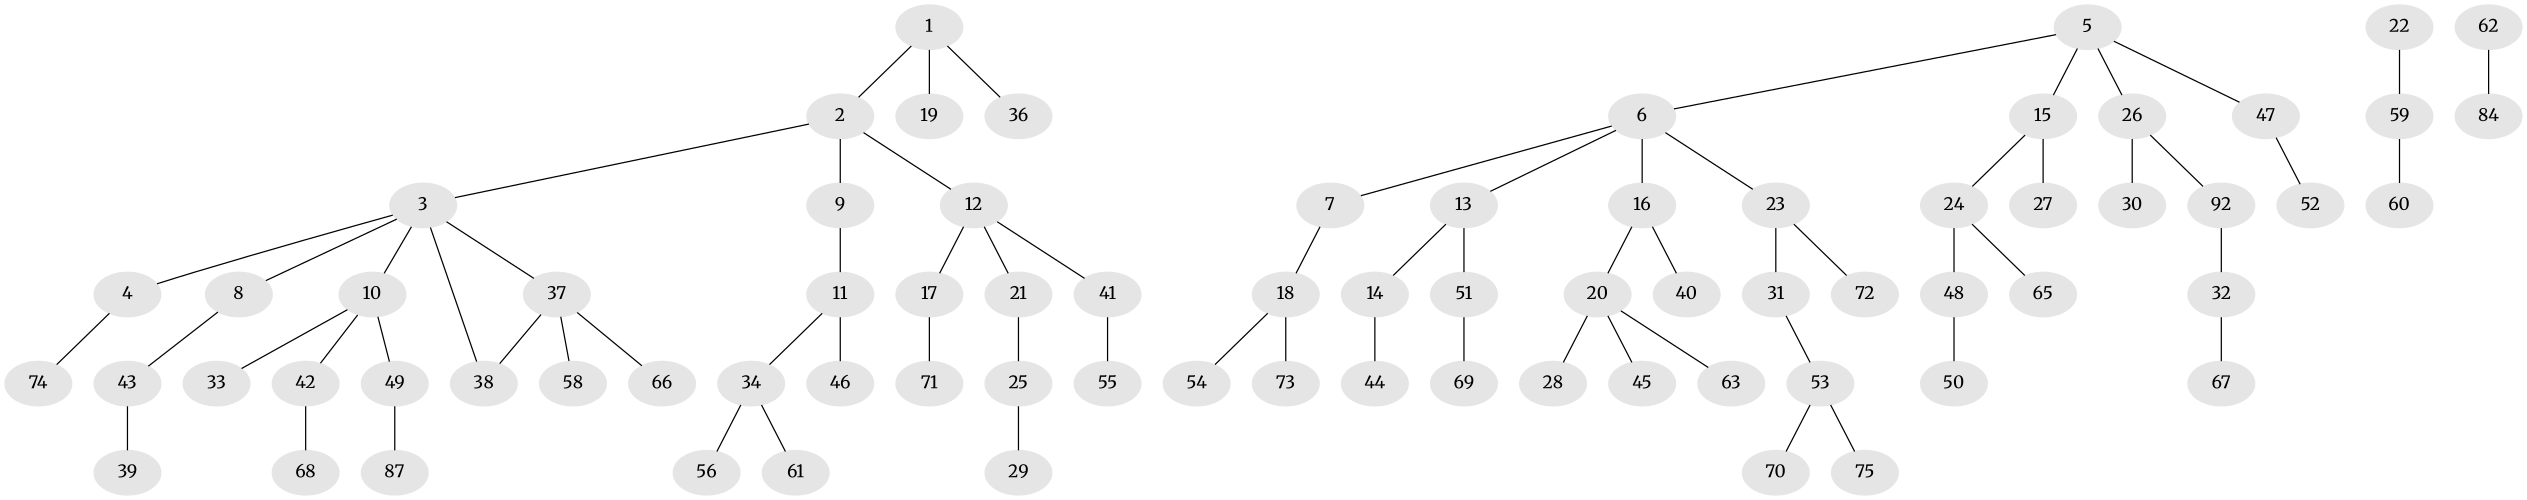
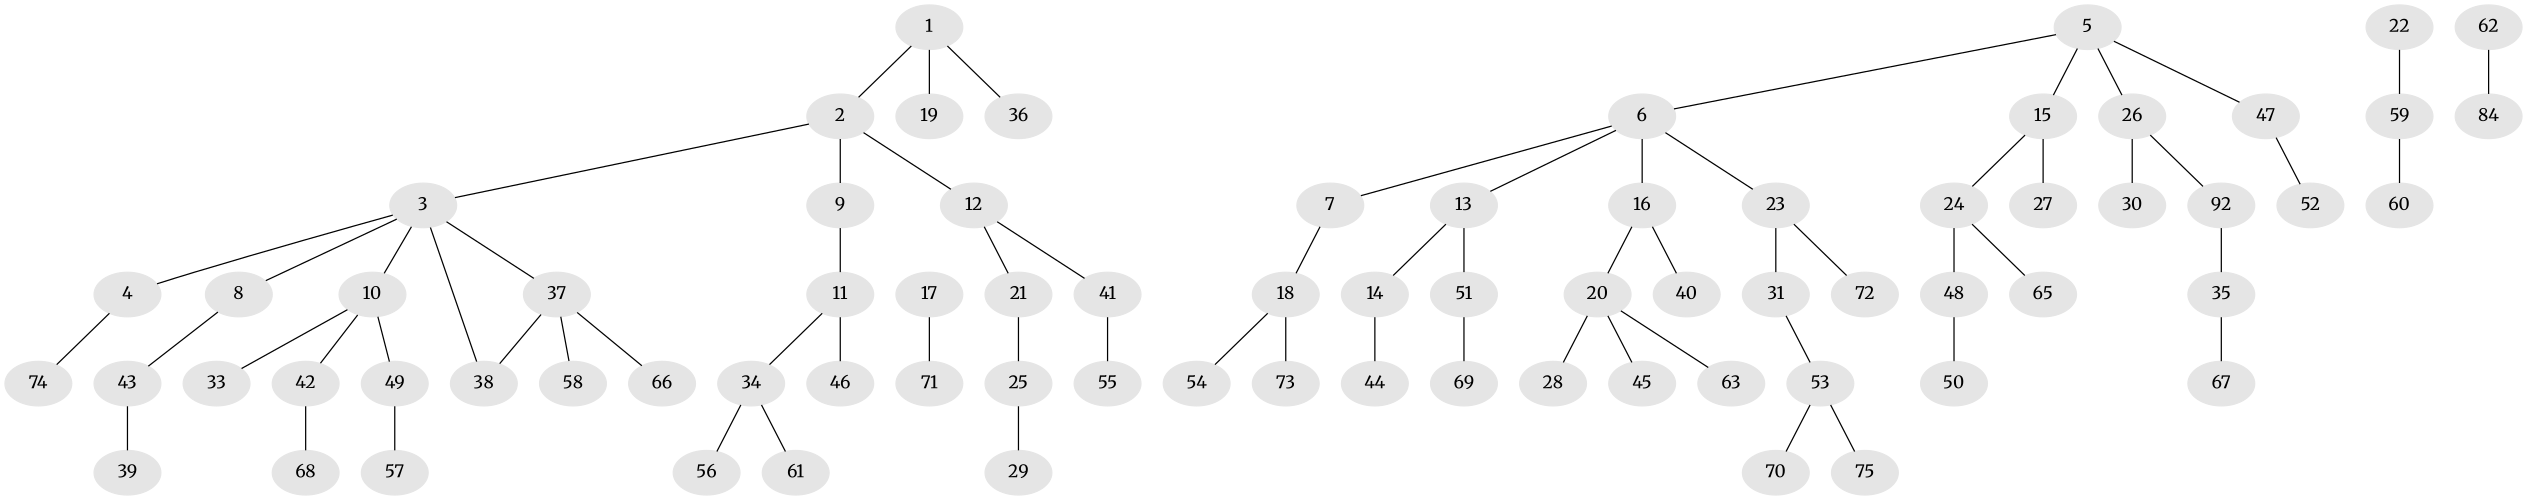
(952, 250) -> none
(2221, 295) -> (2221, 295)
(395, 473) -> (395, 473)
